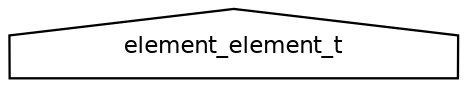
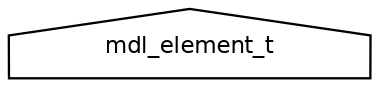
(234, 47) -> (190, 47)
